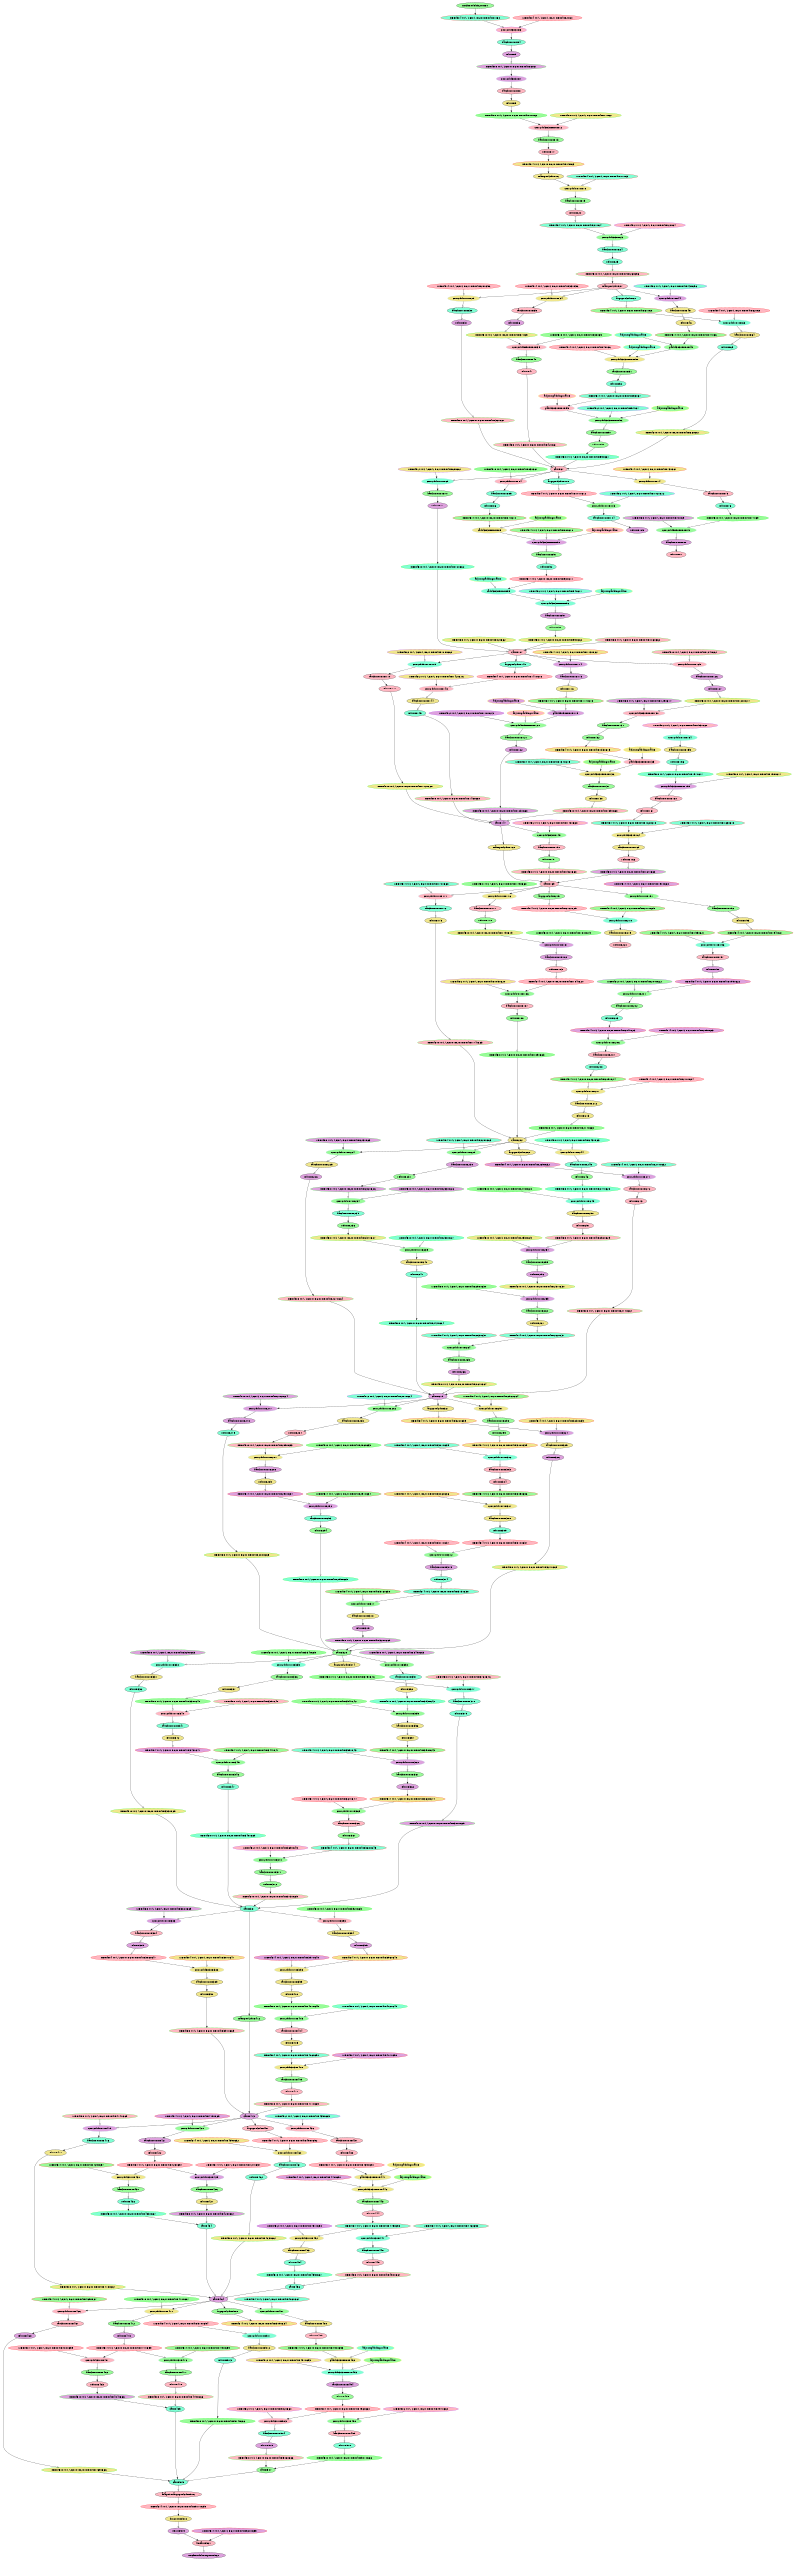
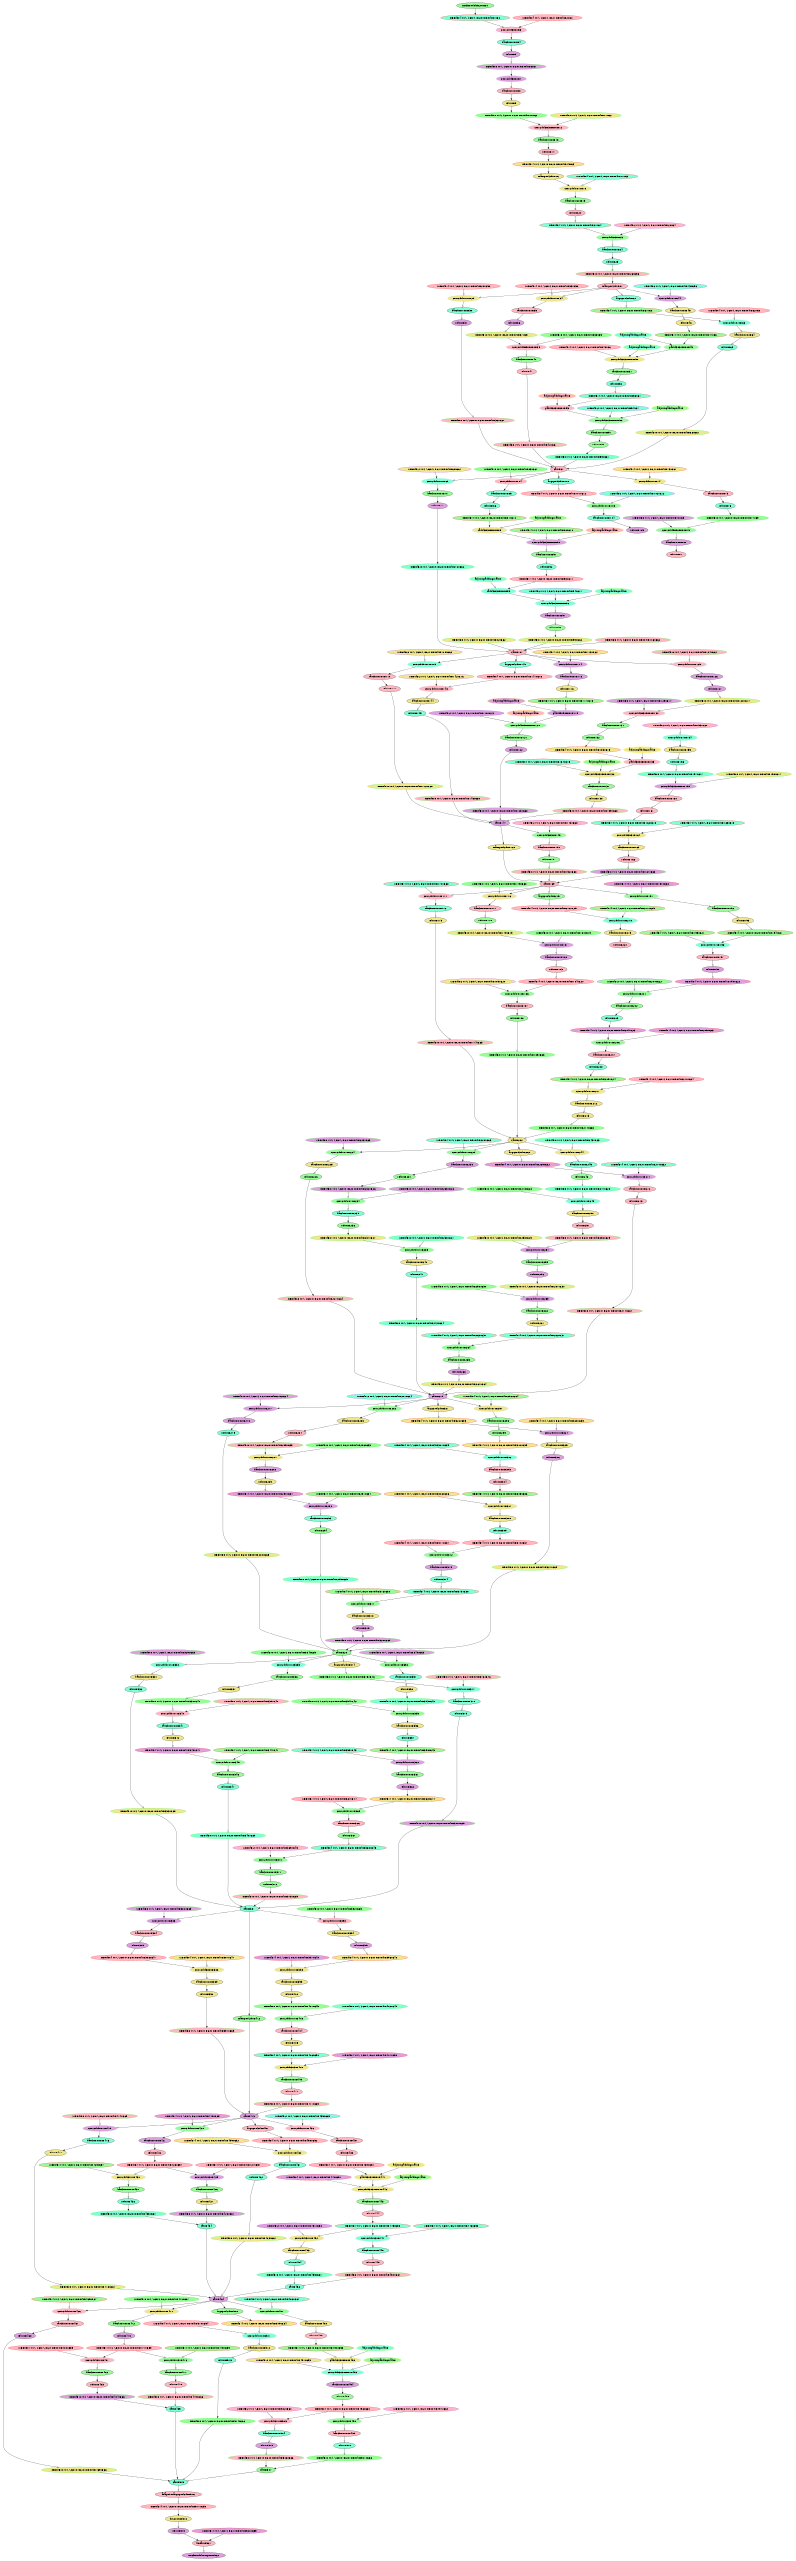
(311, 1177) -> (311, 1177)
(407, 1738) -> (407, 1738)
